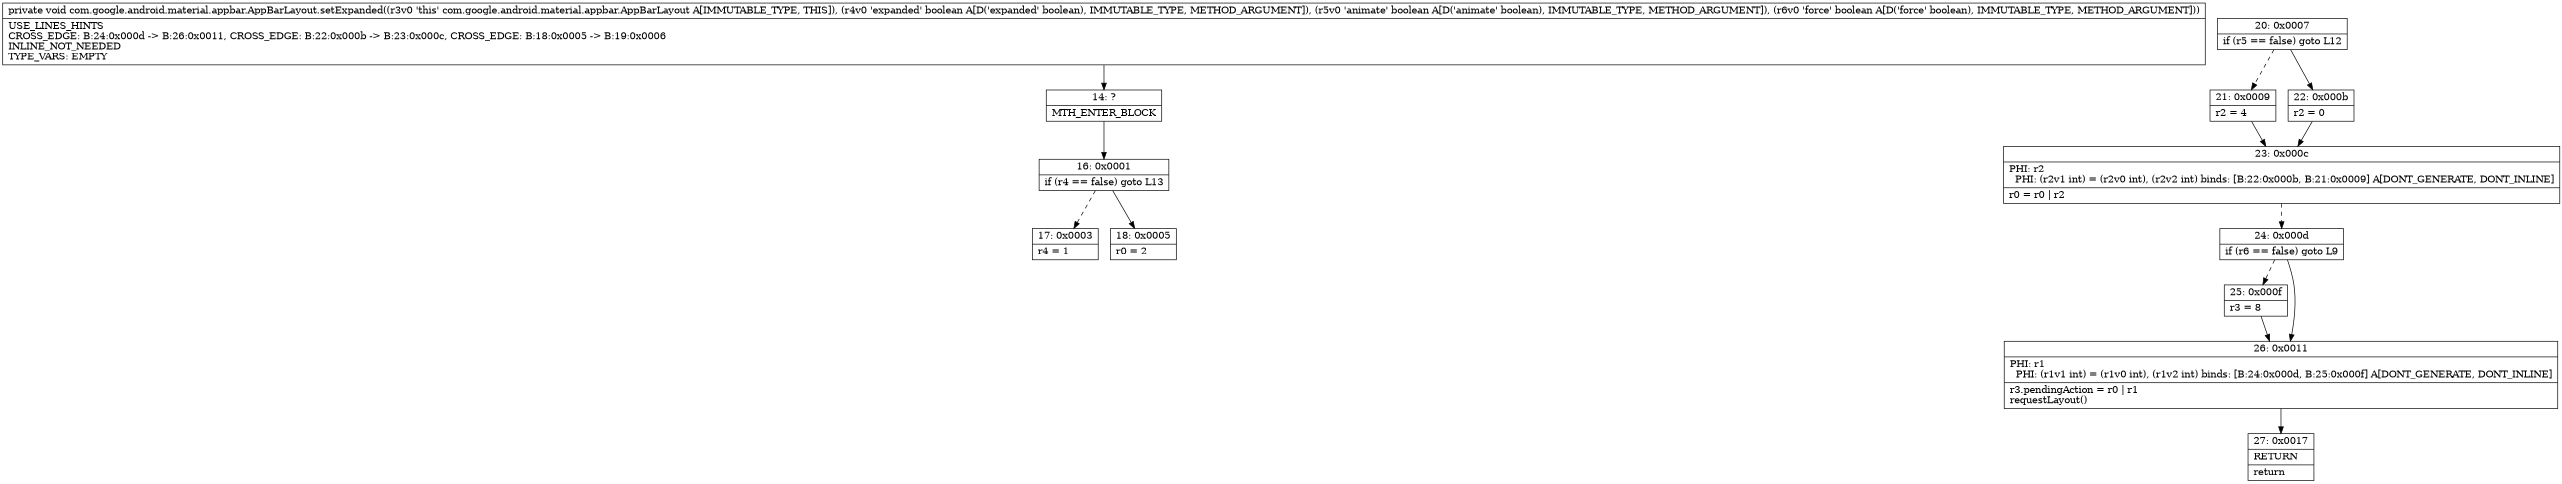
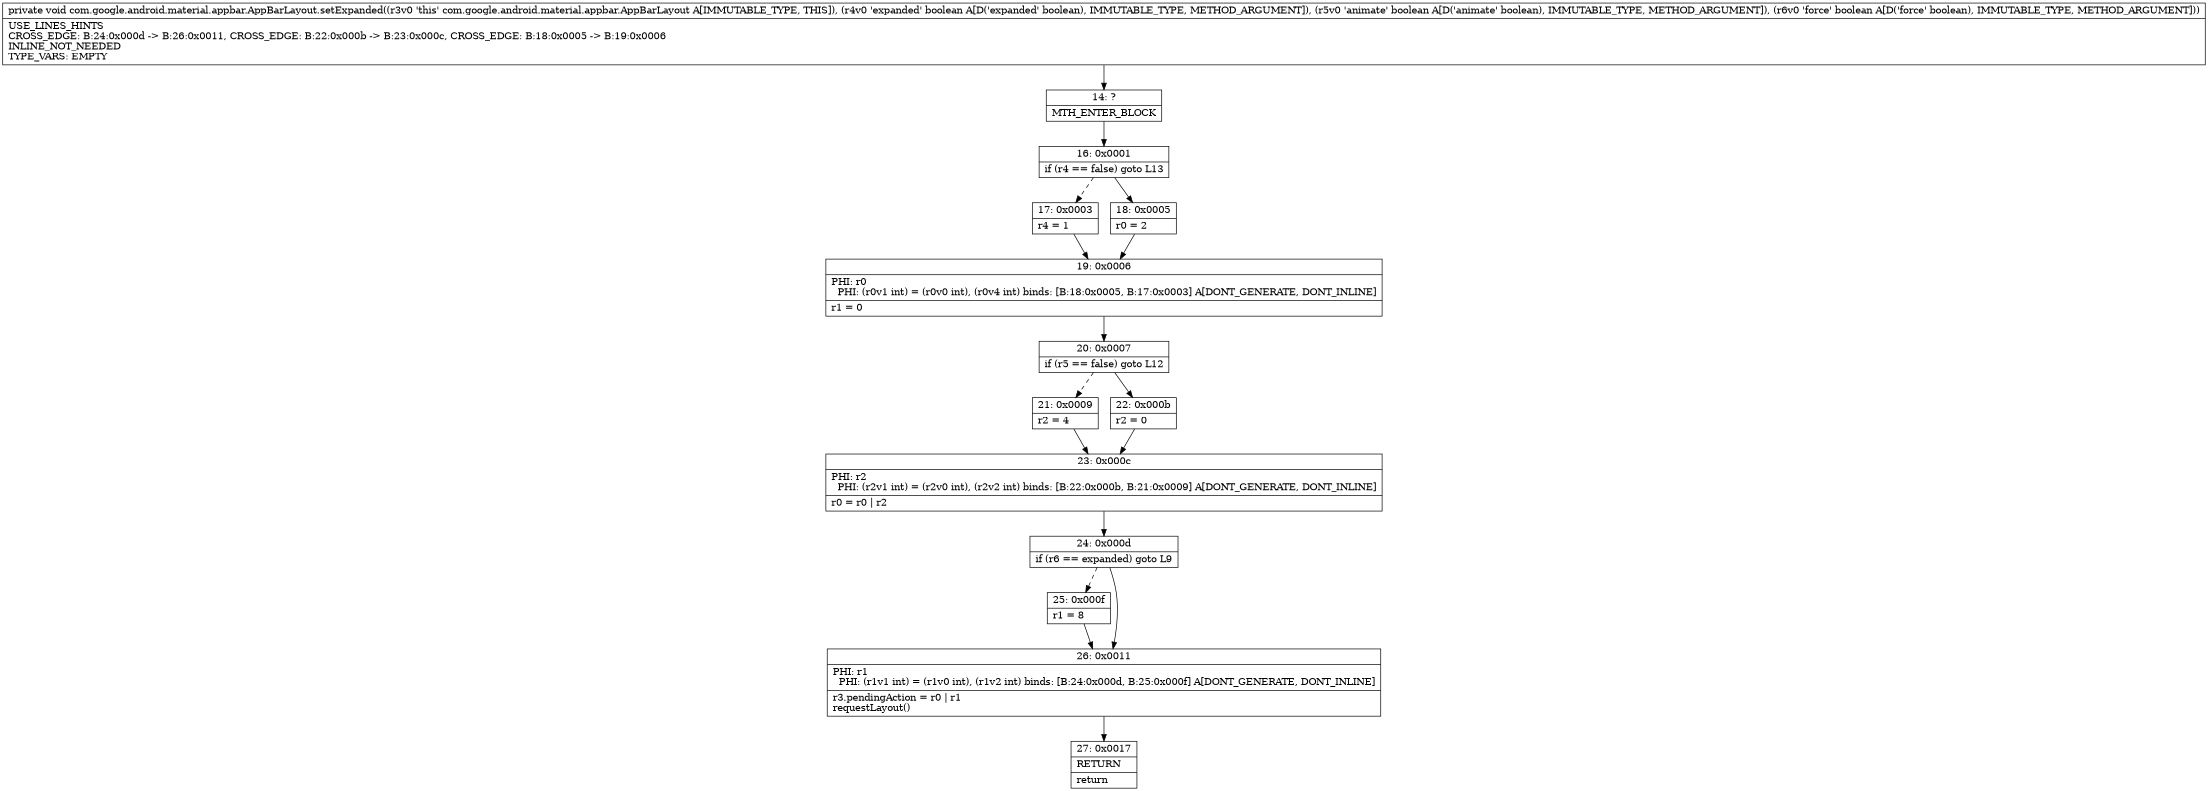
(2282, 213) -> (1104, 520)
(2282, 252) -> (1104, 559)
none -> (1104, 288)
(2245, 308) -> (1068, 616)
